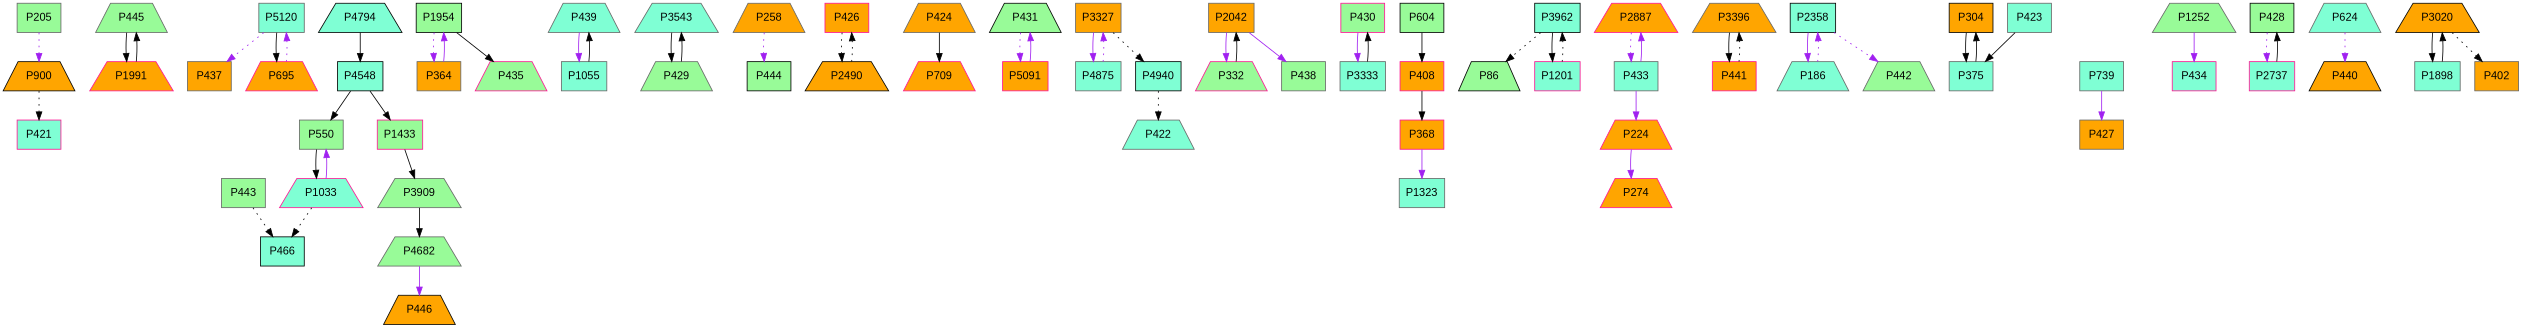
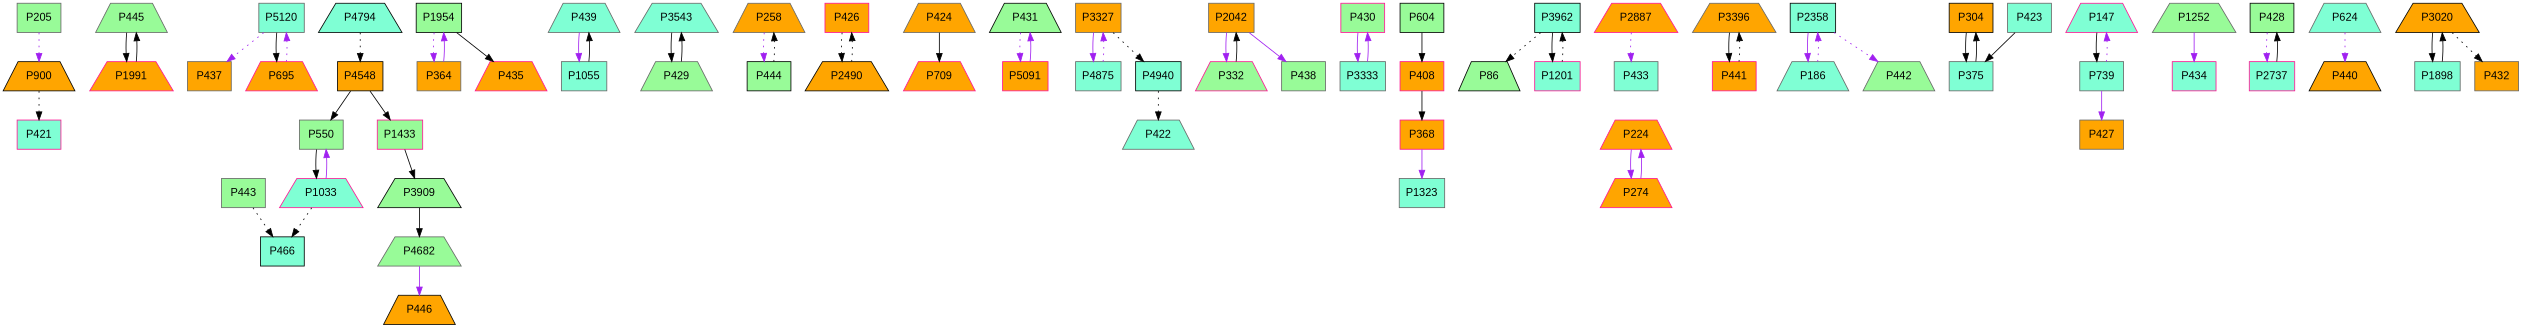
none -> (2102, 18)
(360, 43) -> (360, 43)
none -> (774, 51)
(1368, 51) -> (1368, 51)
(1642, 51) -> none
(360, 76) -> (360, 76)
(511, 76) -> (511, 76)
(2497, 76) -> (2497, 76)
(1636, 101) -> (1642, 168)
(419, 193) -> (419, 193)
